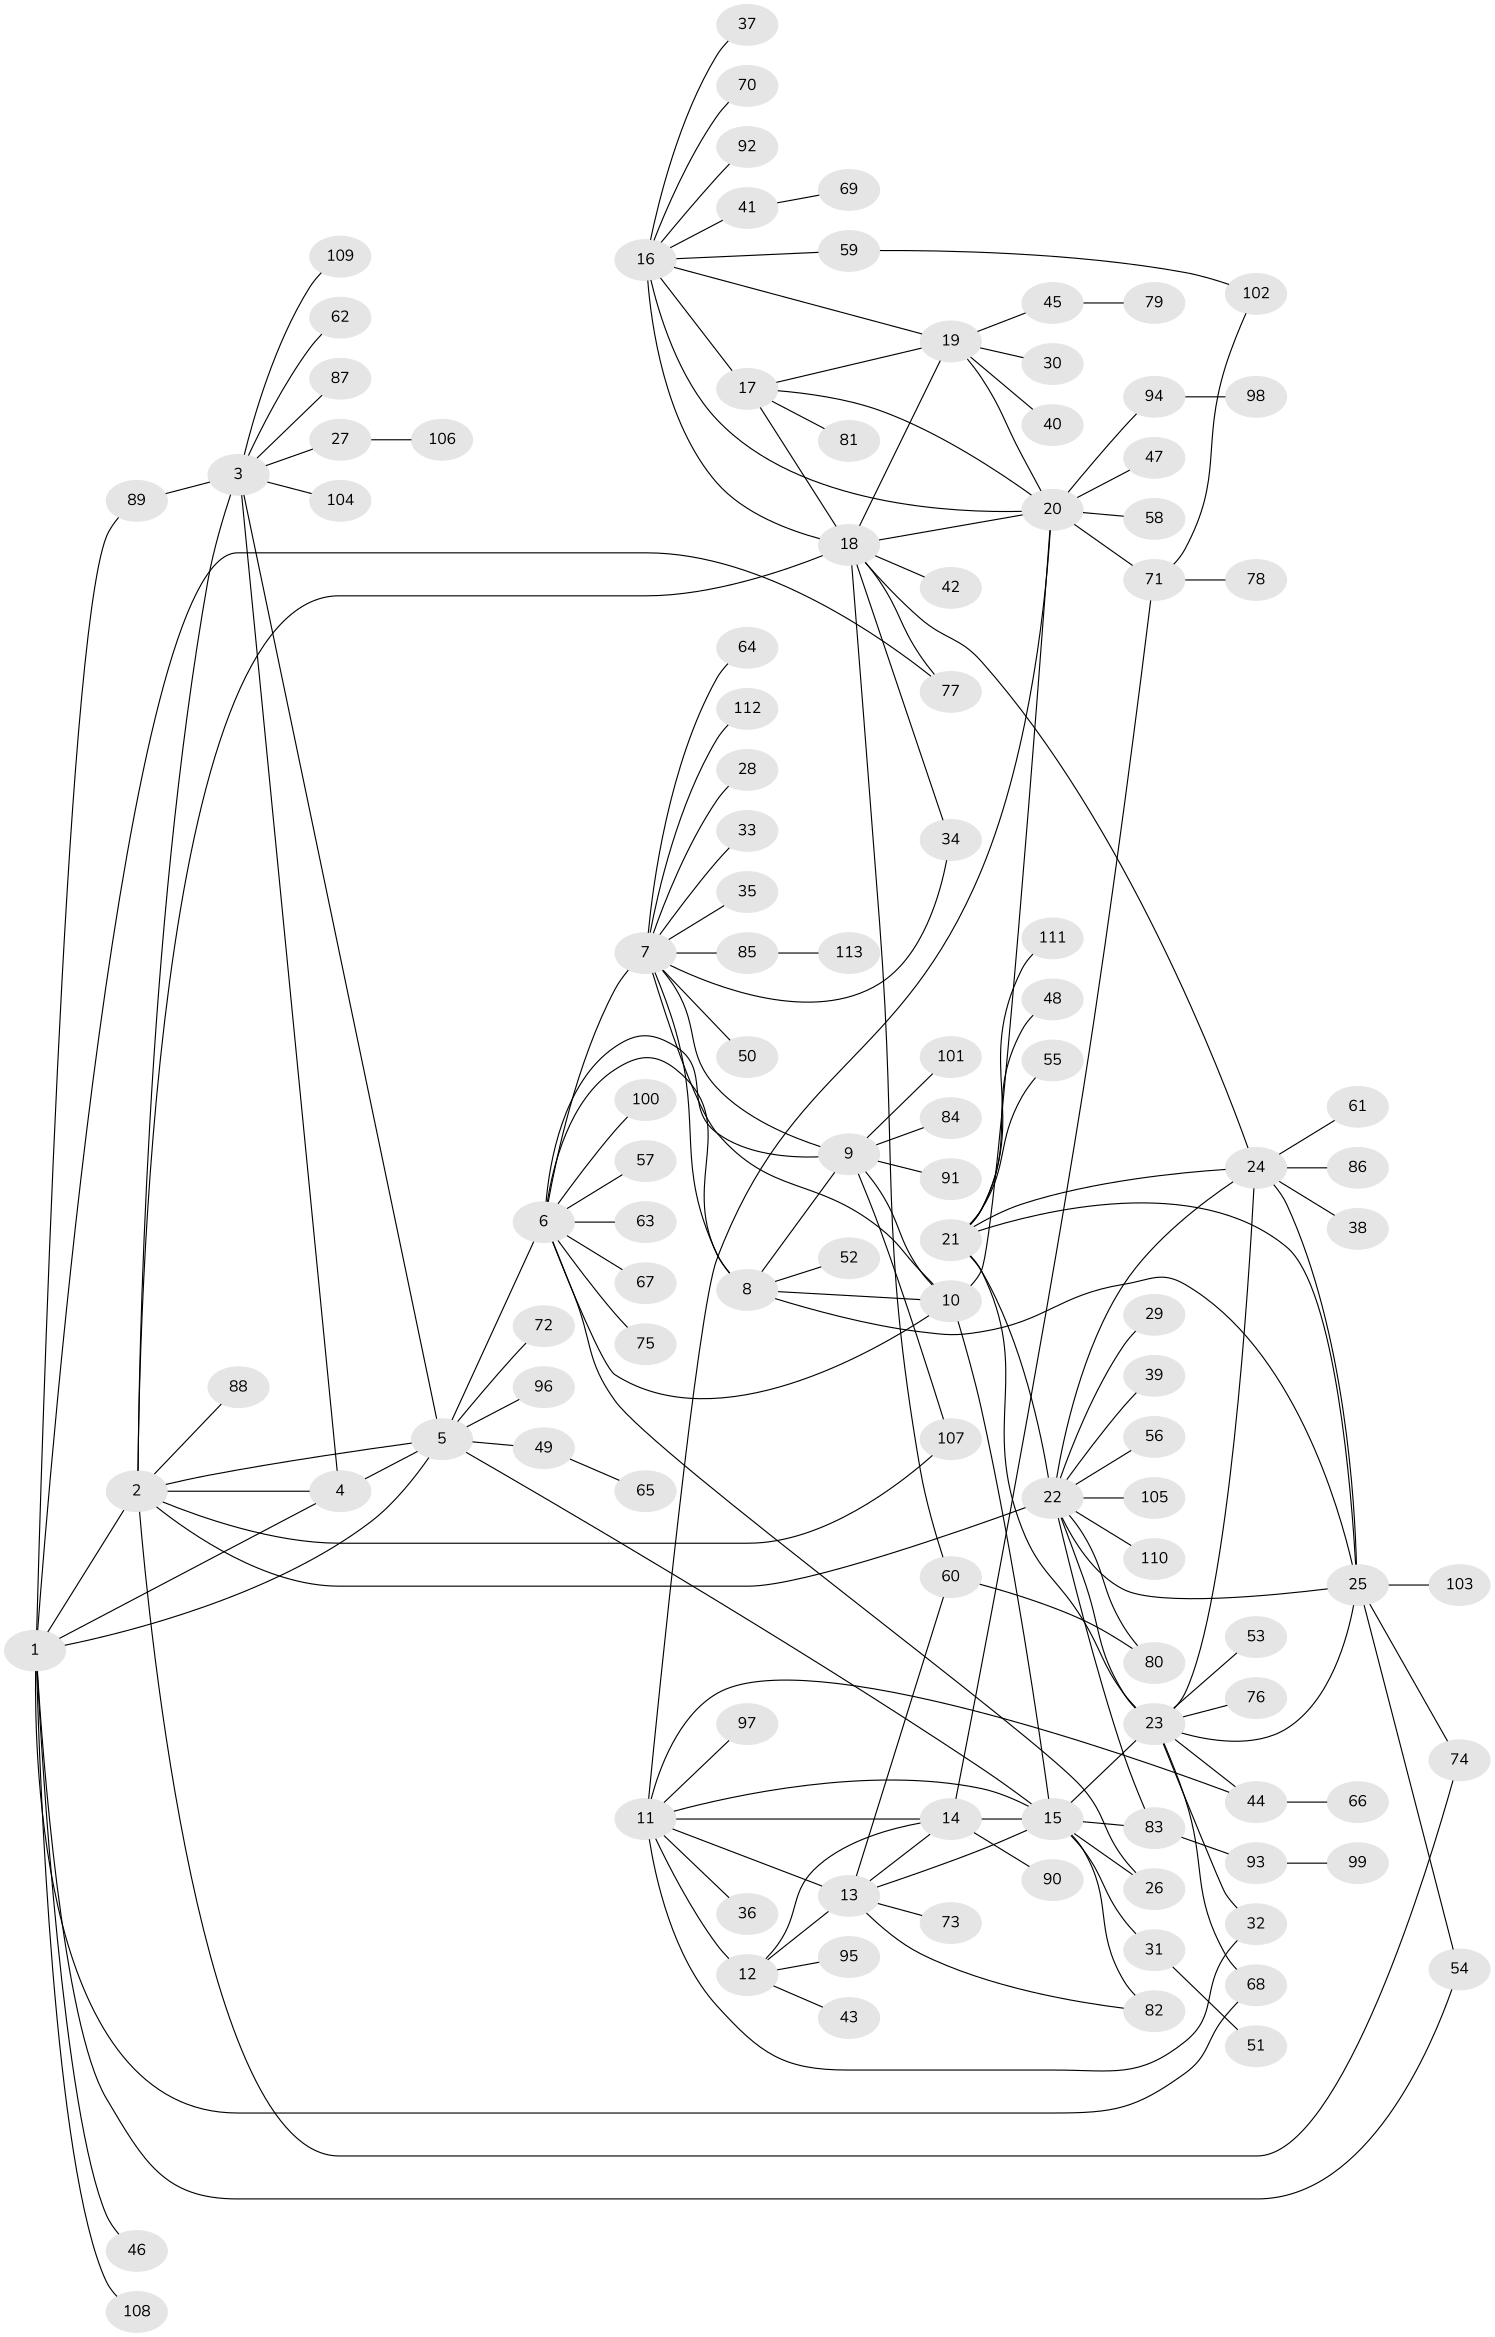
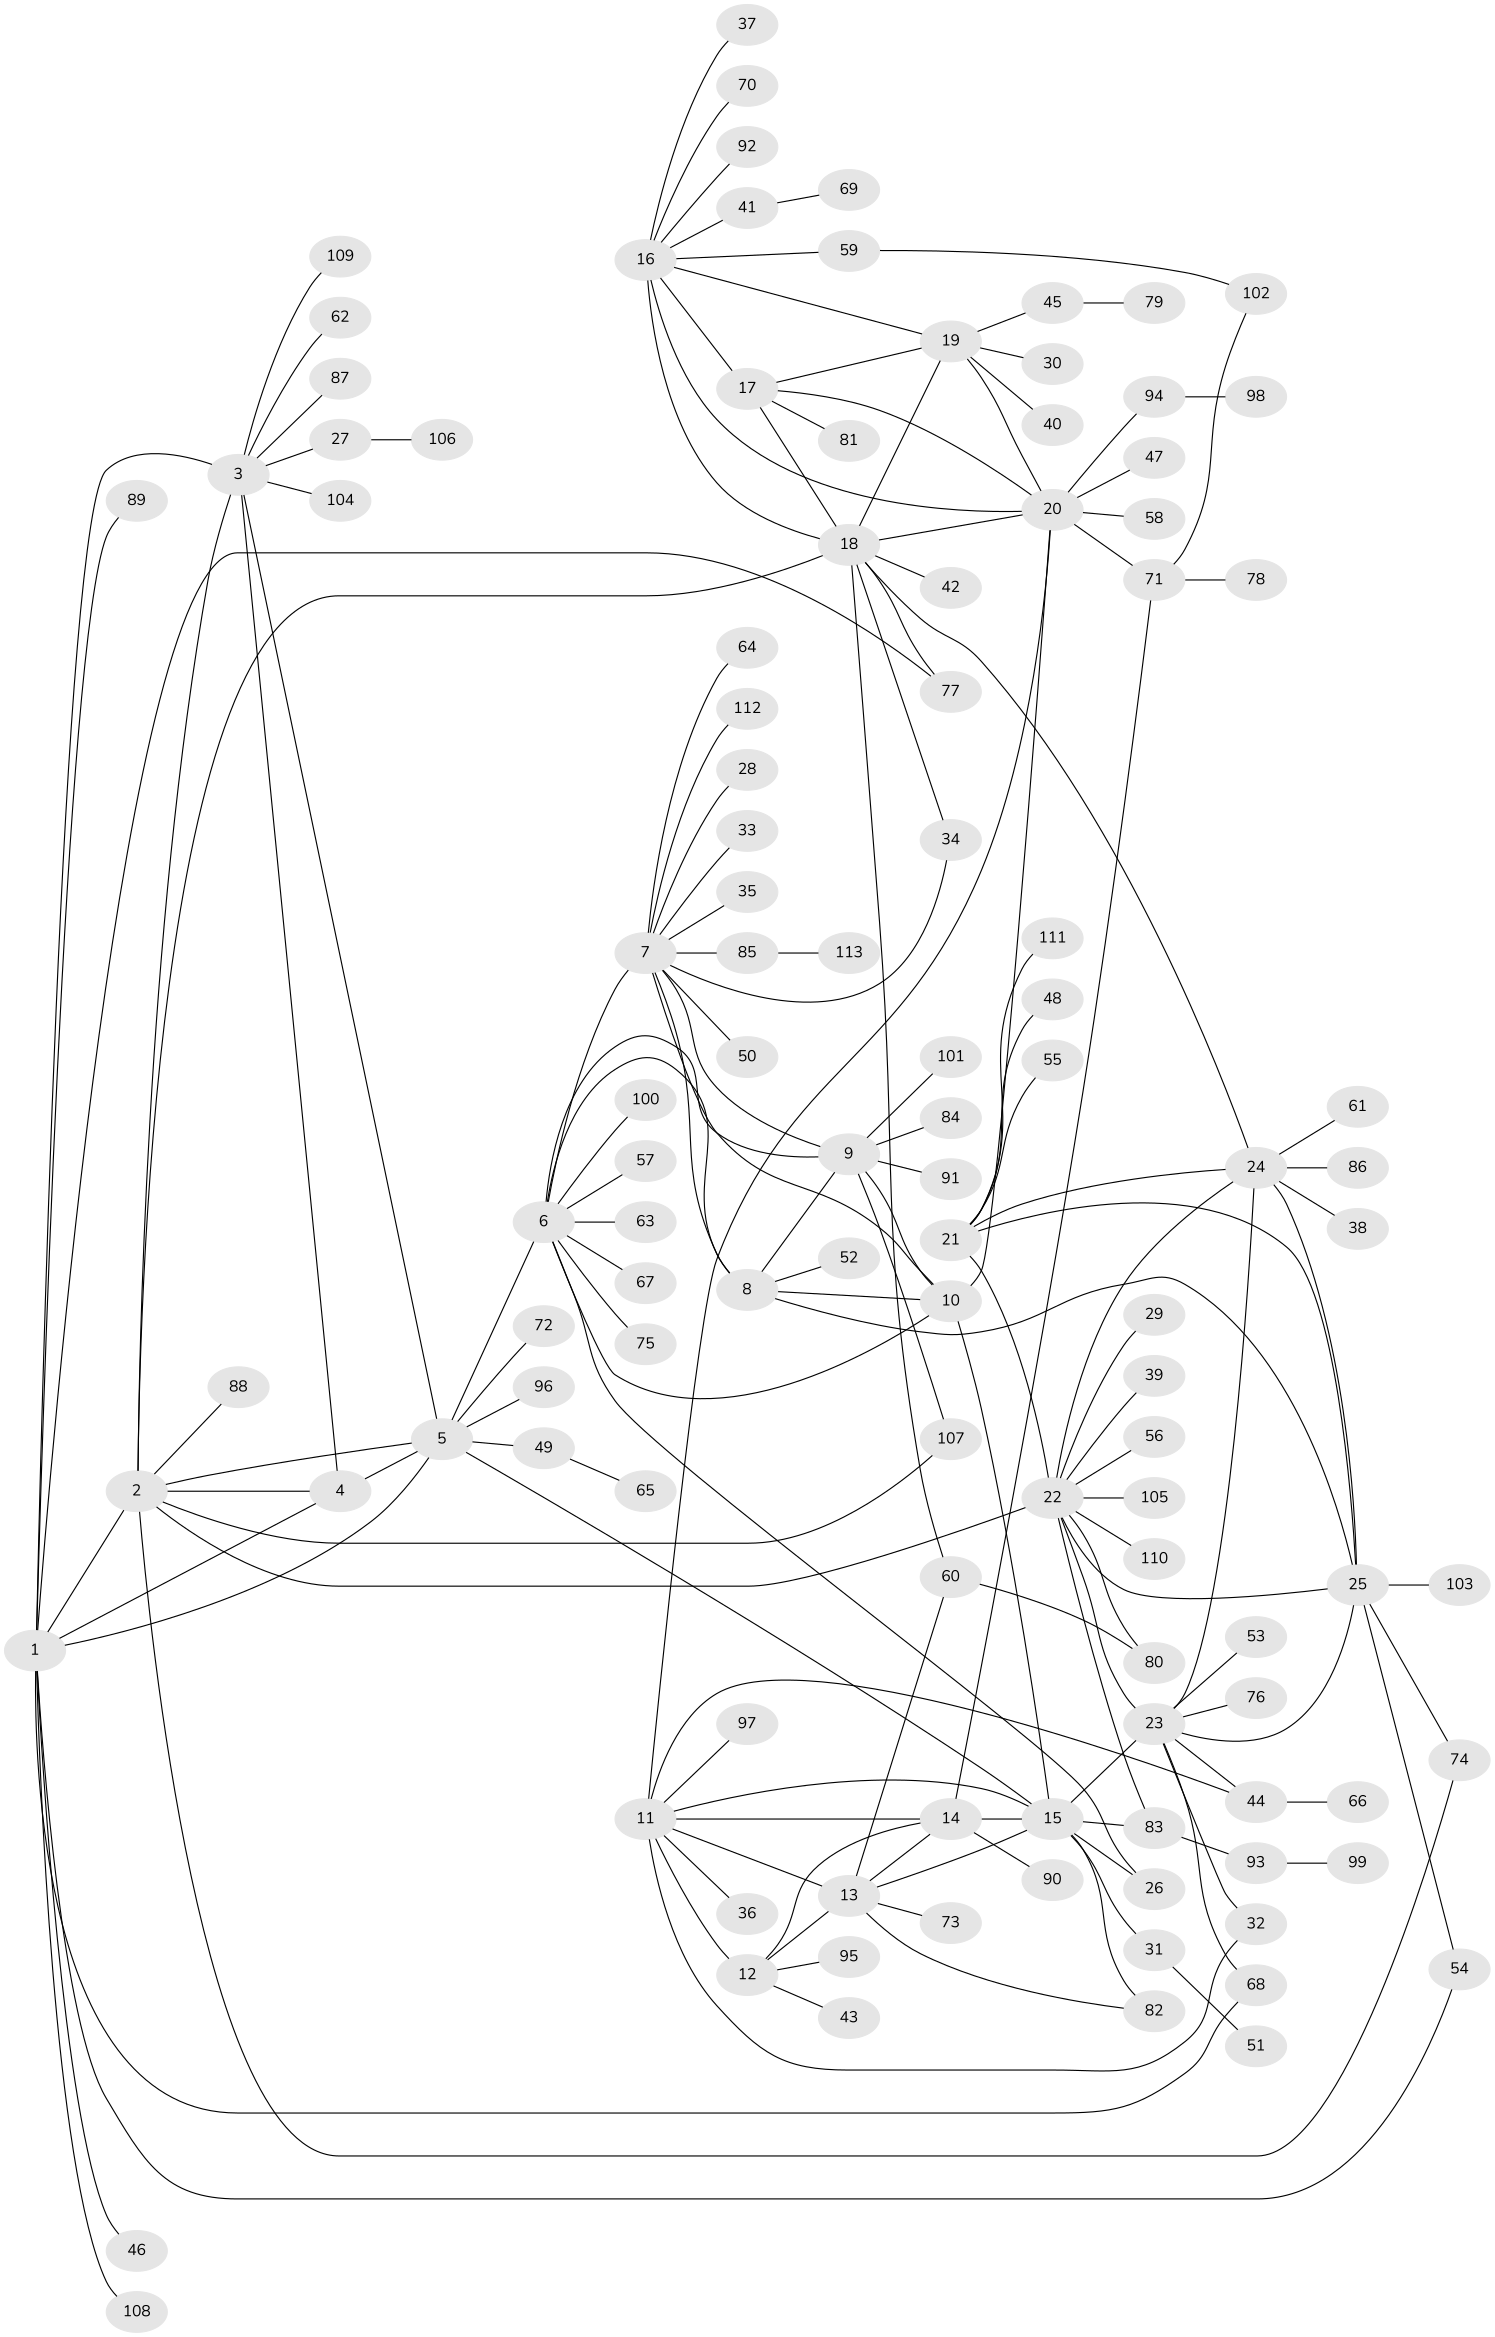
(188, 488) -> (67, 802)
(1007, 1471) -> none
